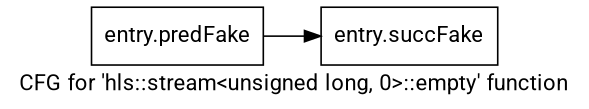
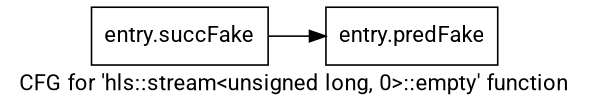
(284, 36) -> (289, 36)
